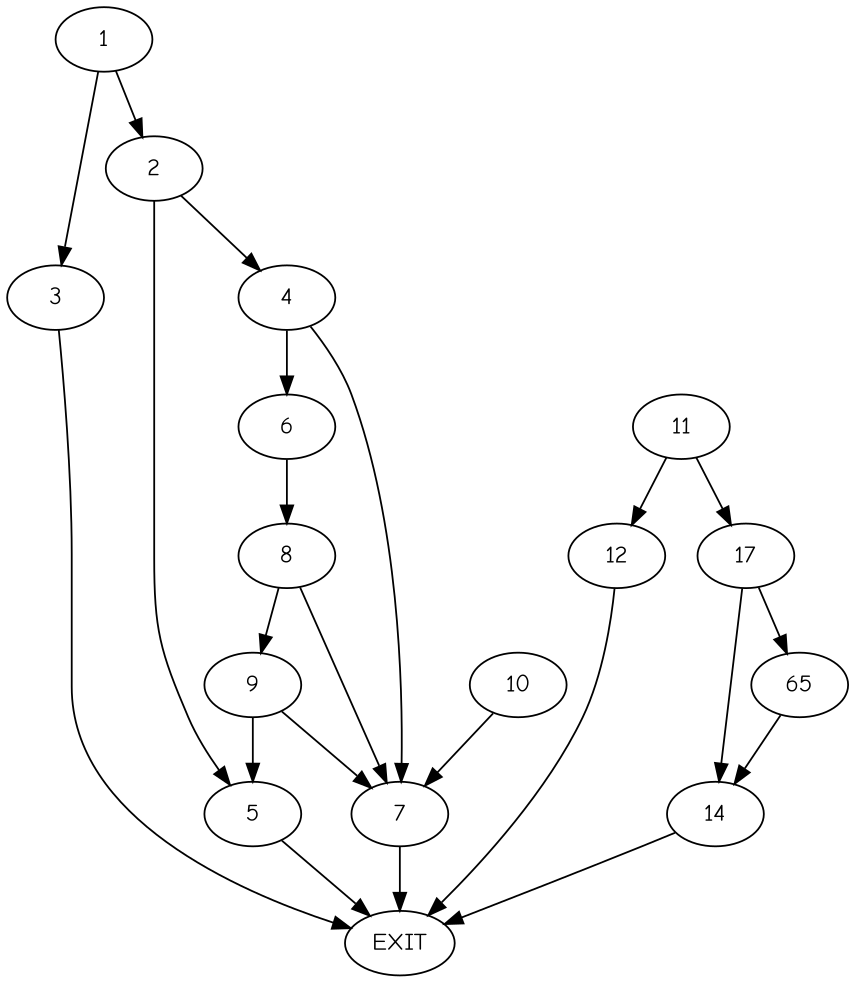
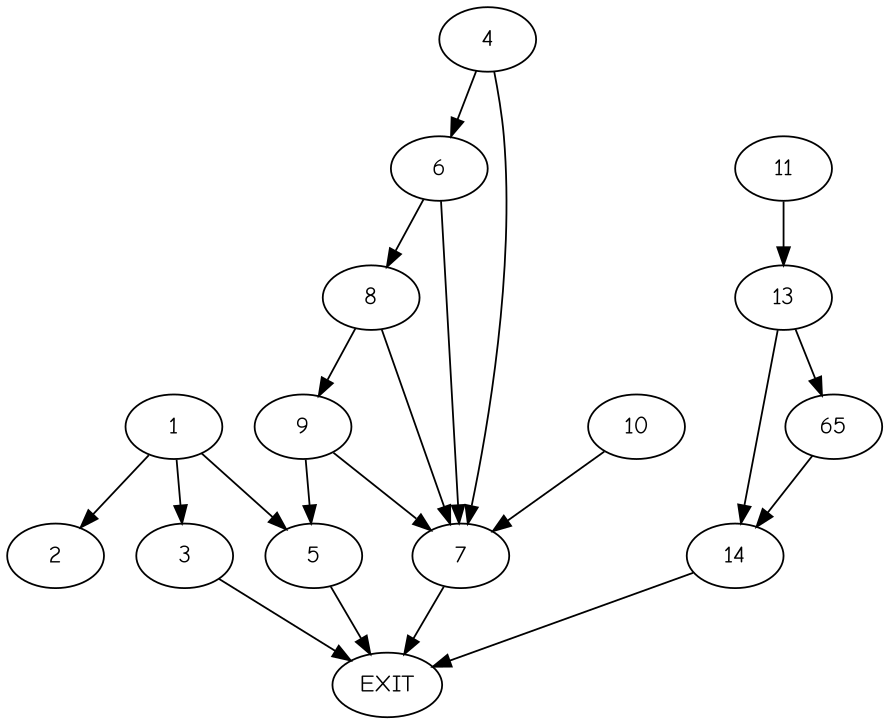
(214, 227) -> none
none -> (450, 353)
(154, 492) -> (237, 485)
(617, 556) -> none
(746, 556) -> (784, 298)
